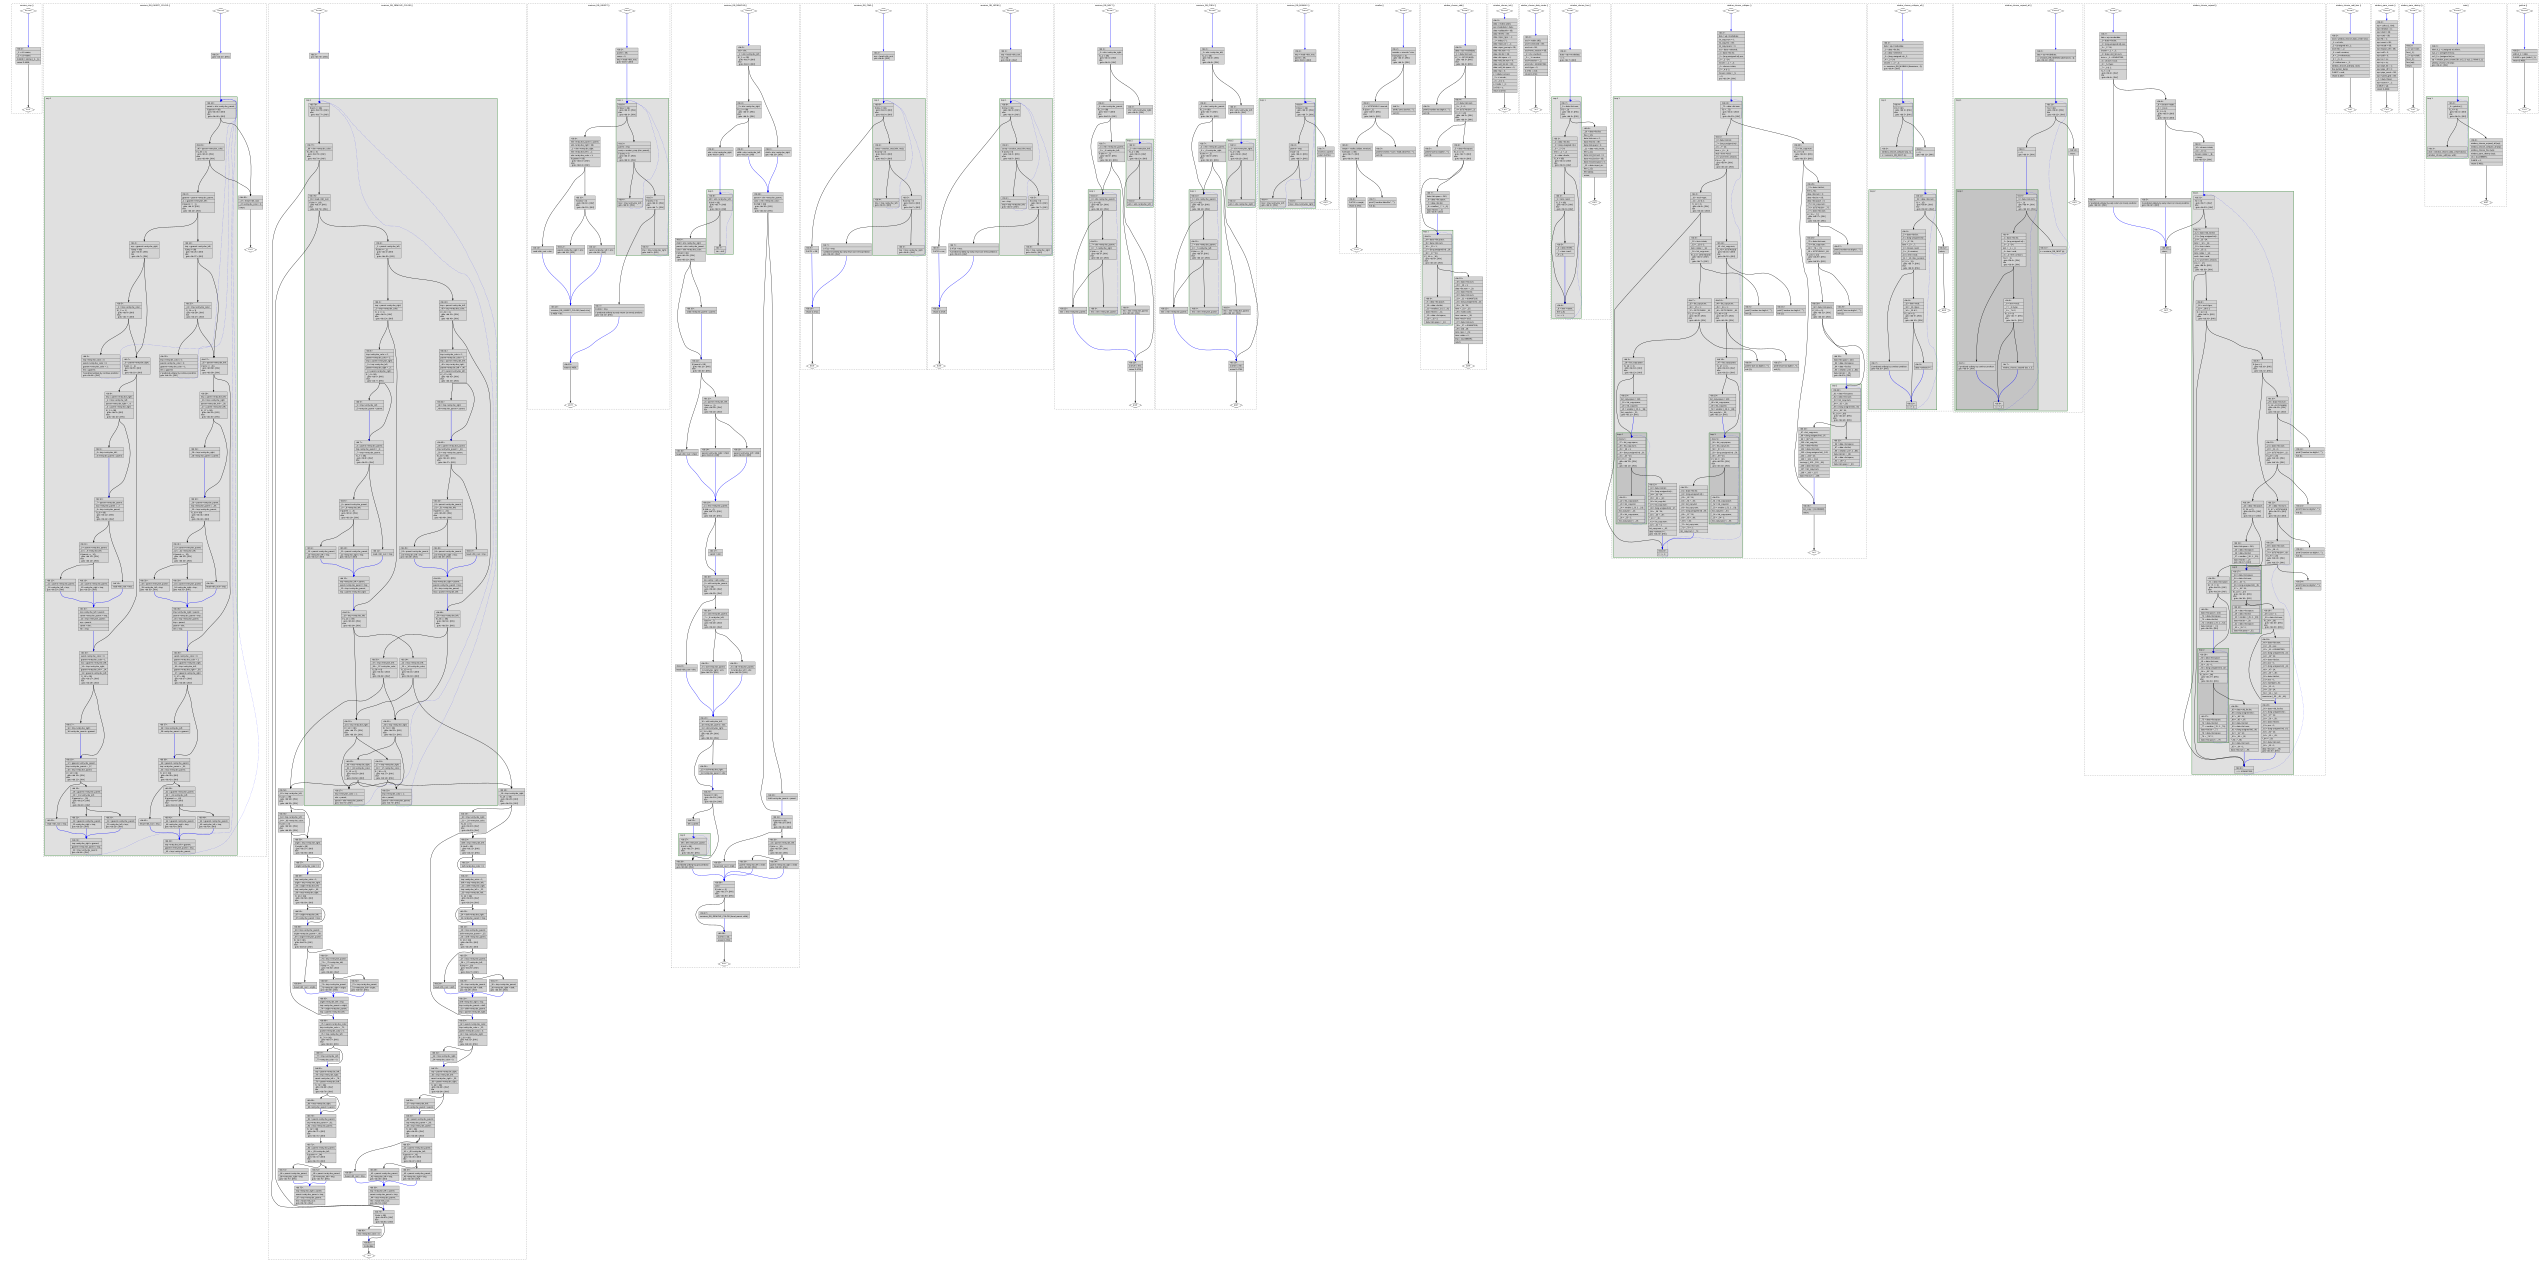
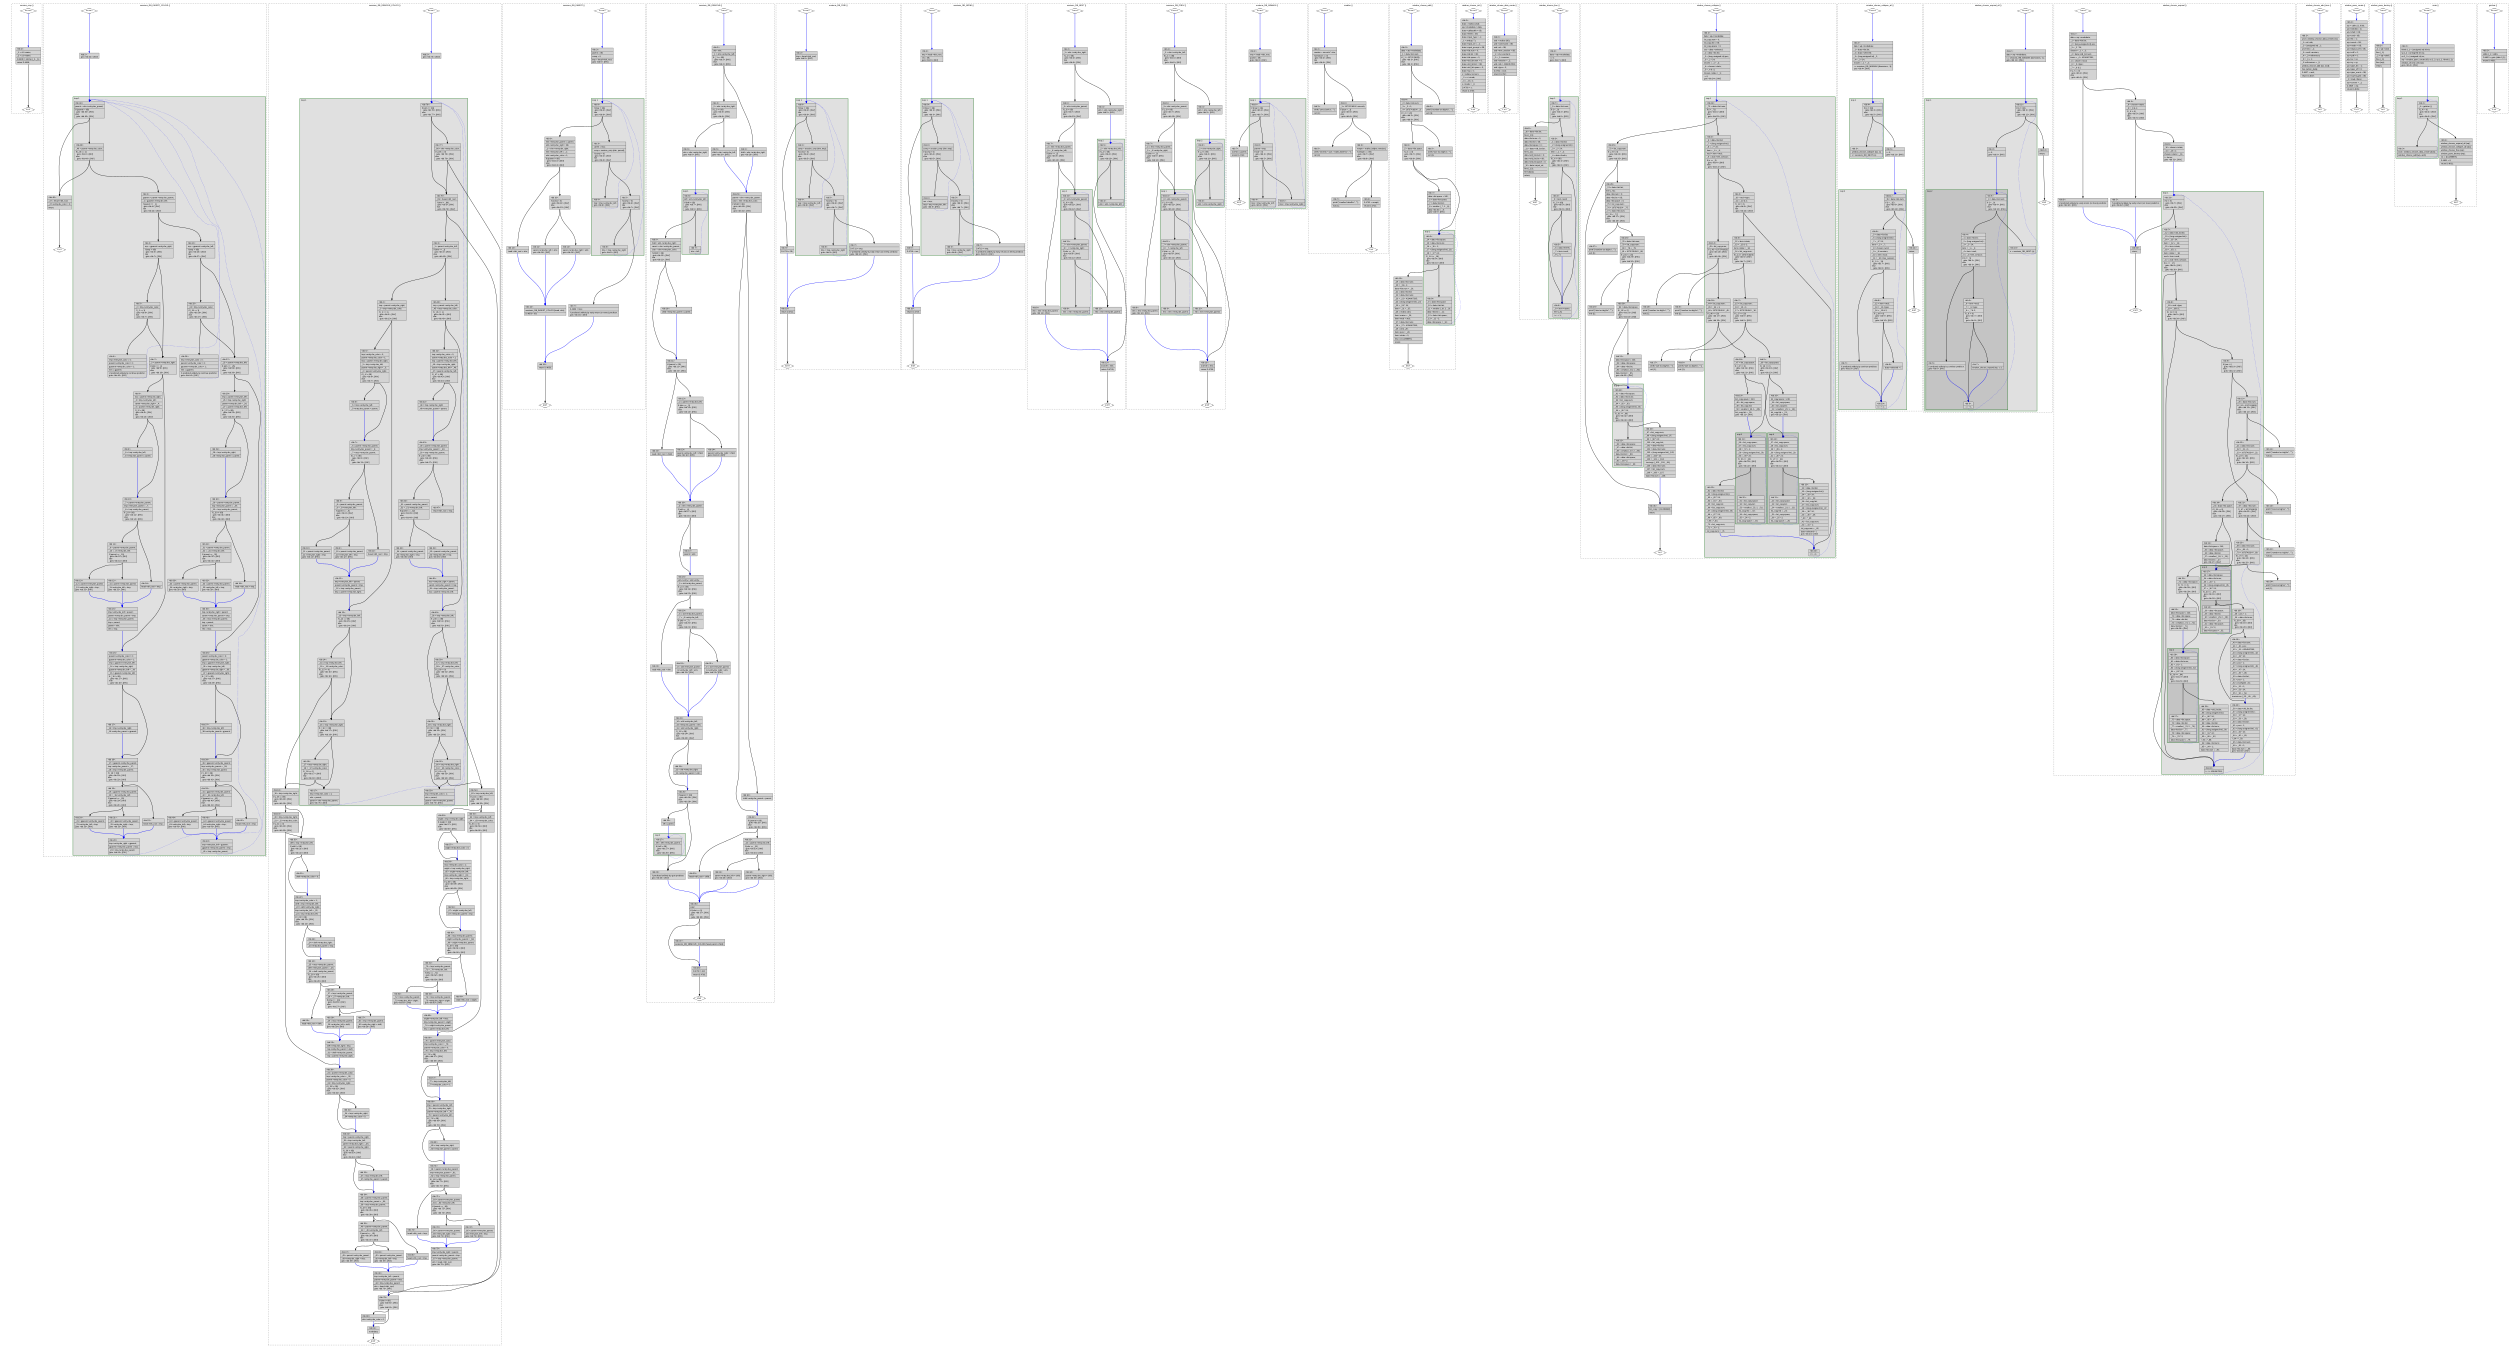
none -> (431, 157)
(463, 566) -> none
(299, 835) -> none
none -> (417, 1232)
